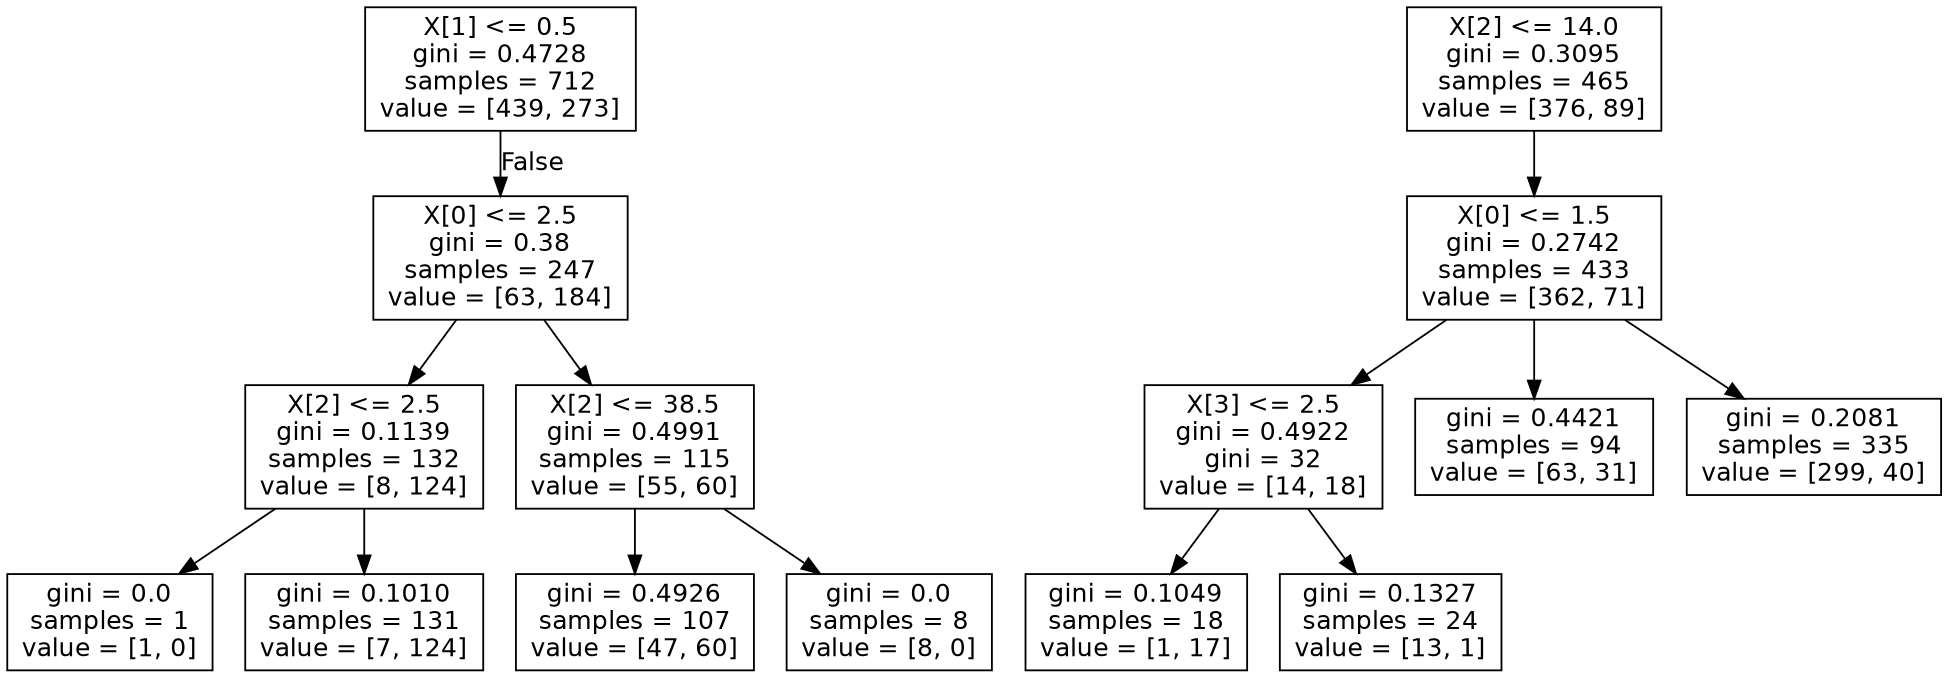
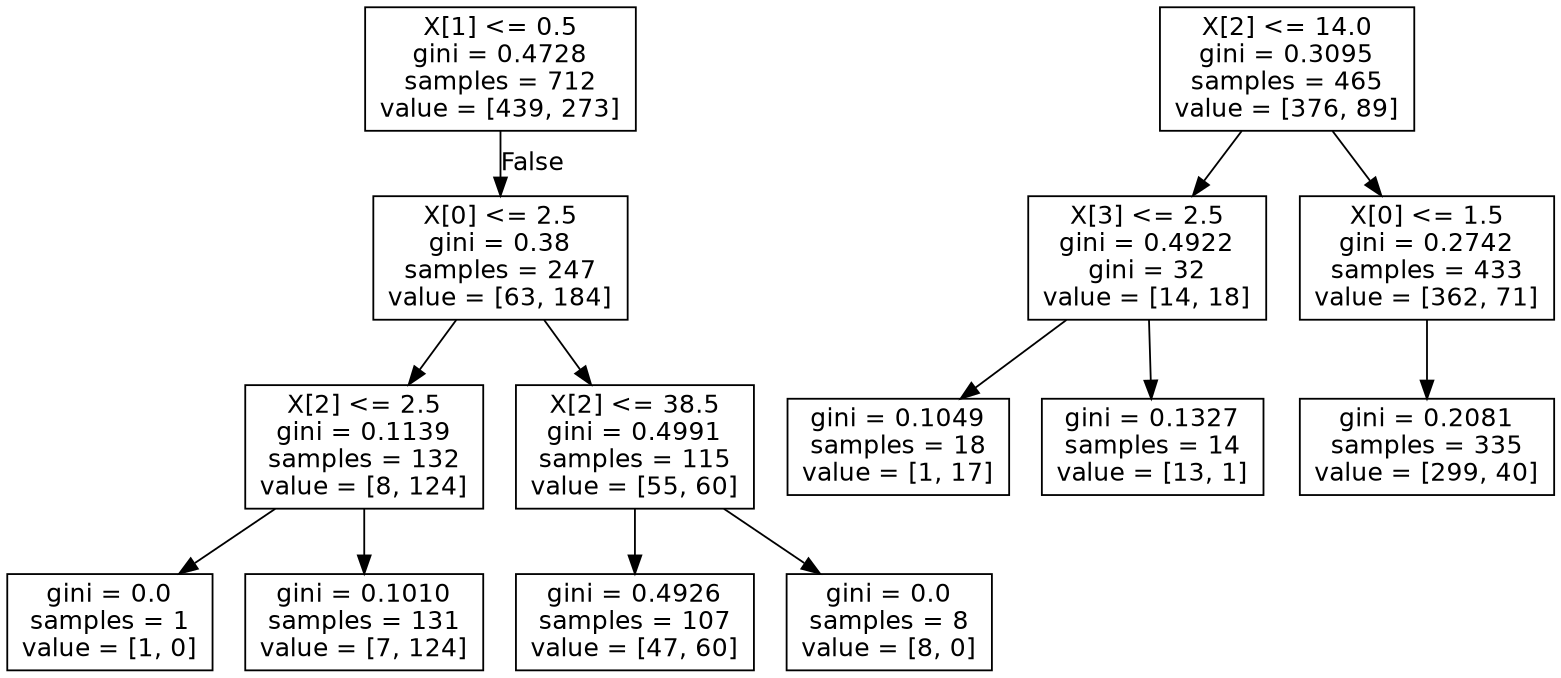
(1406, 347) -> (1223, 156)
(1534, 447) -> none
(1391, 622) -> (1153, 447)
